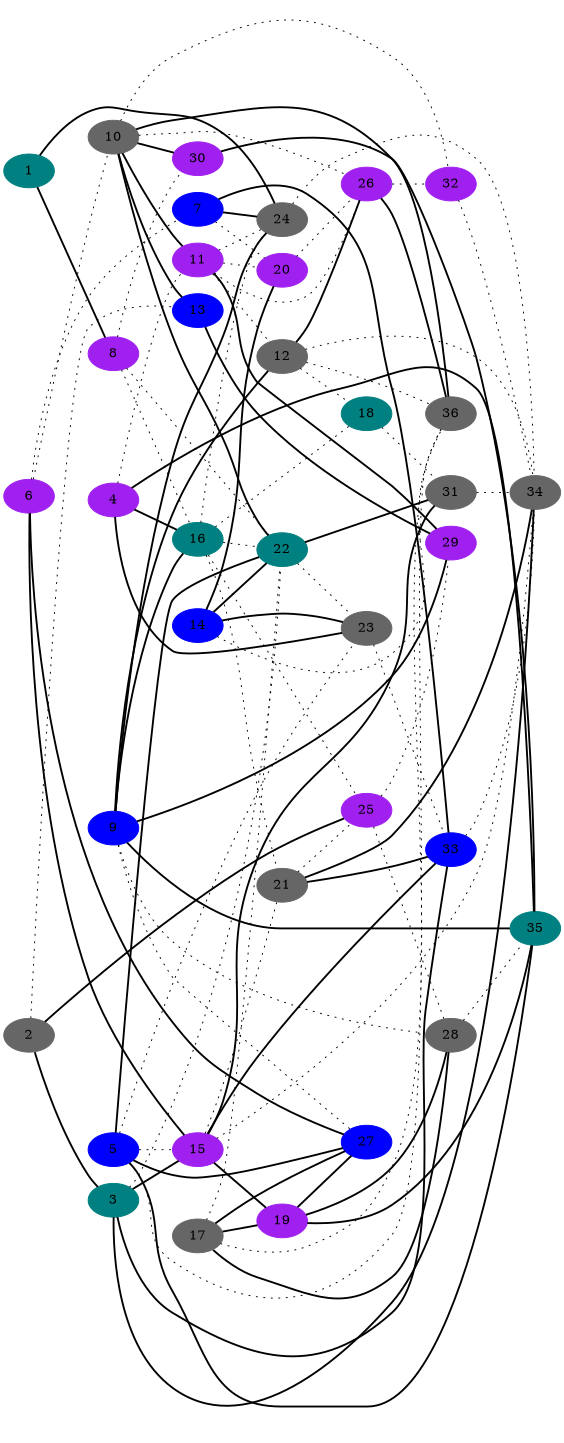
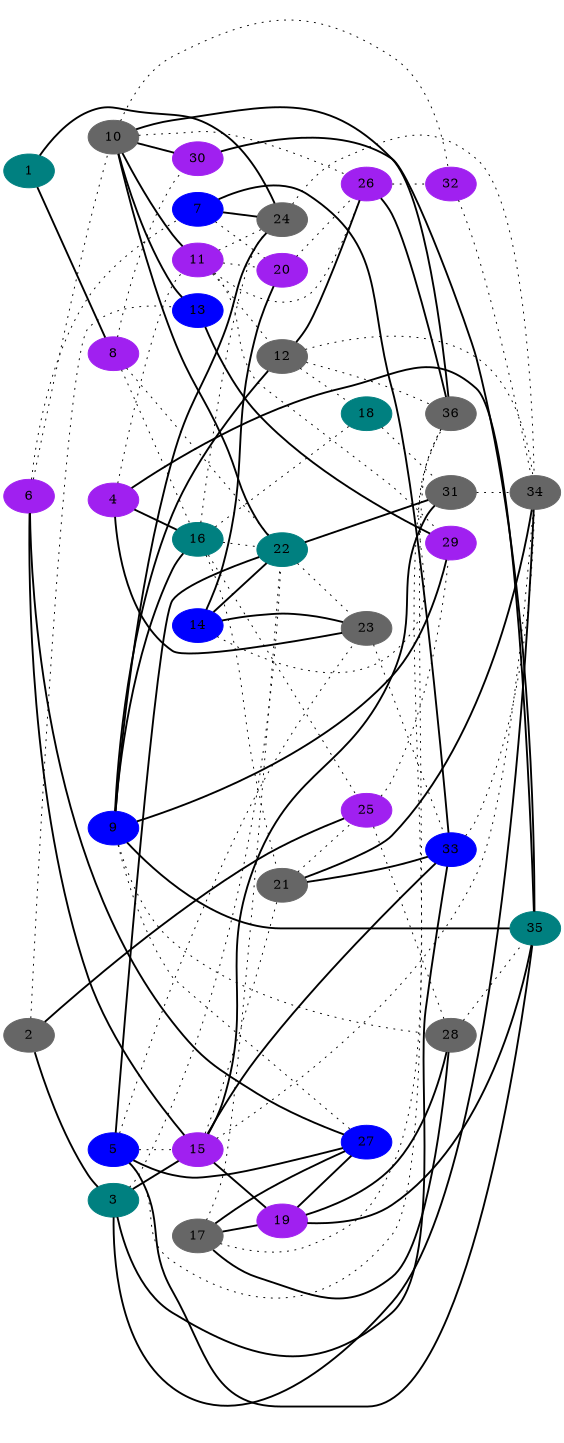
(302, 417) -> (302, 417)
